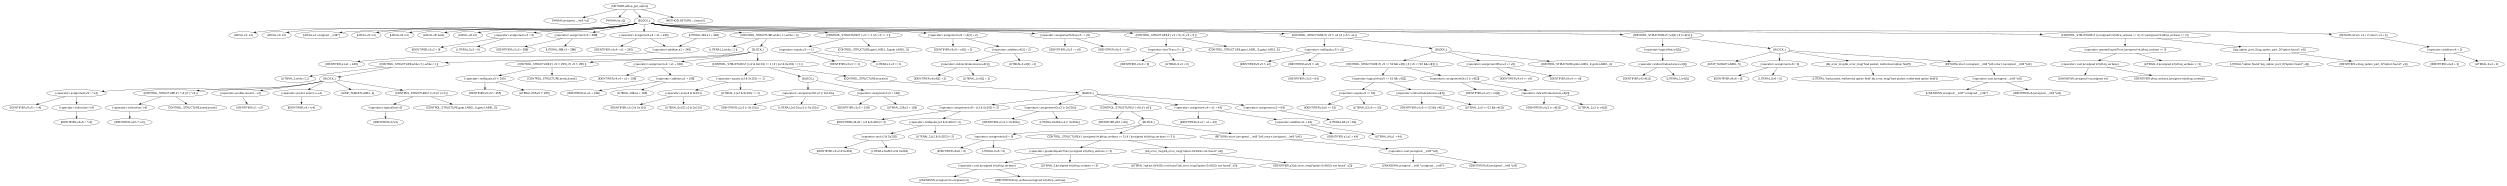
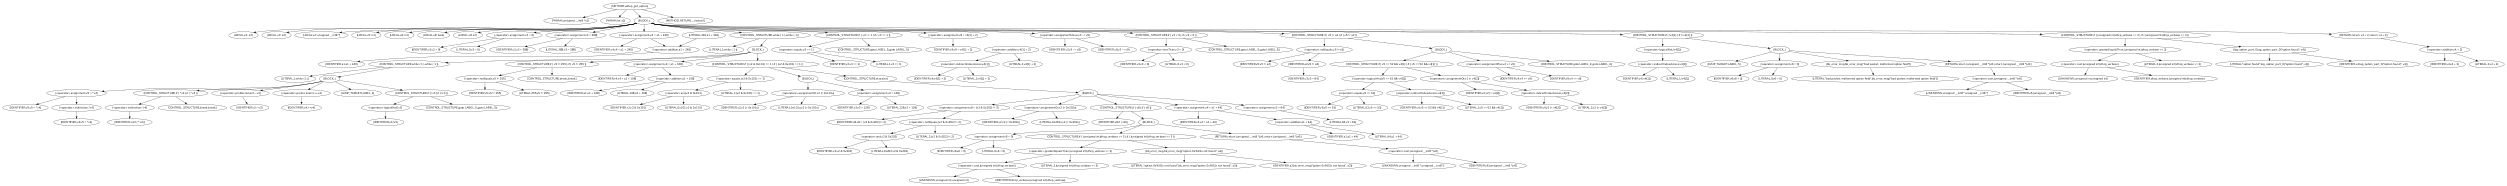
(981, 42) -> none
